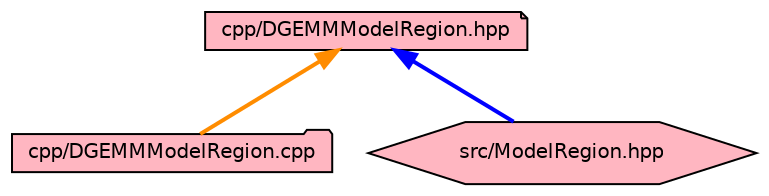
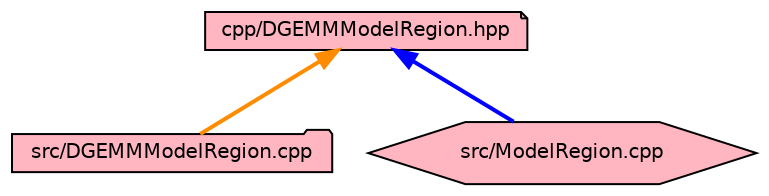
(172, 153) -> (172, 153)
(562, 153) -> (562, 153)
